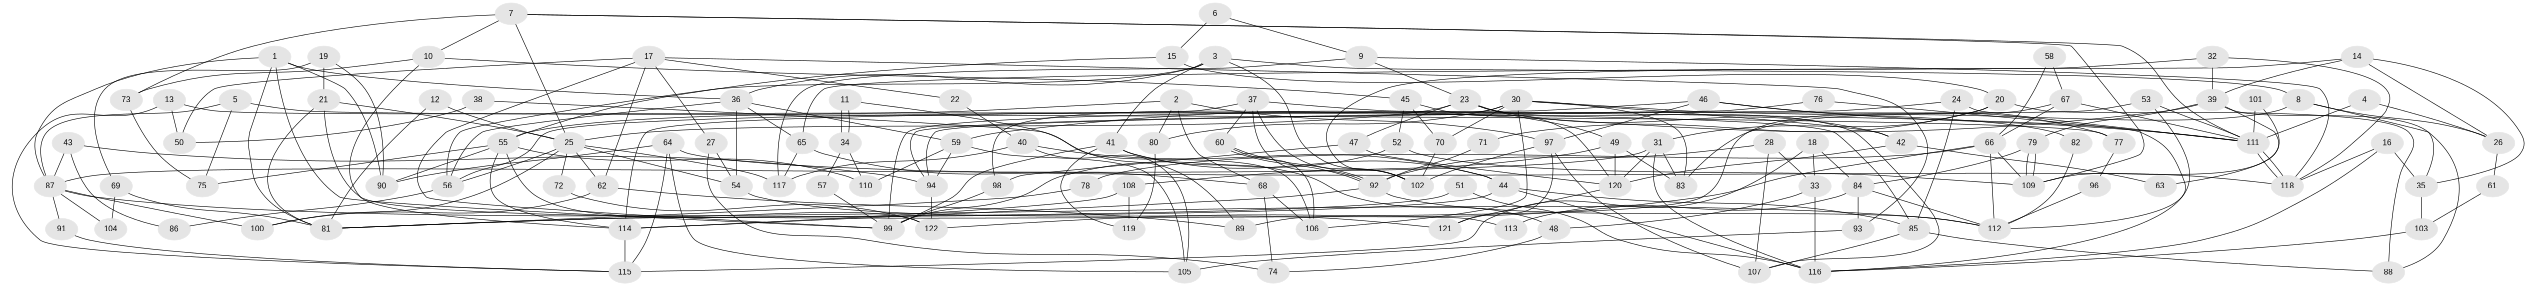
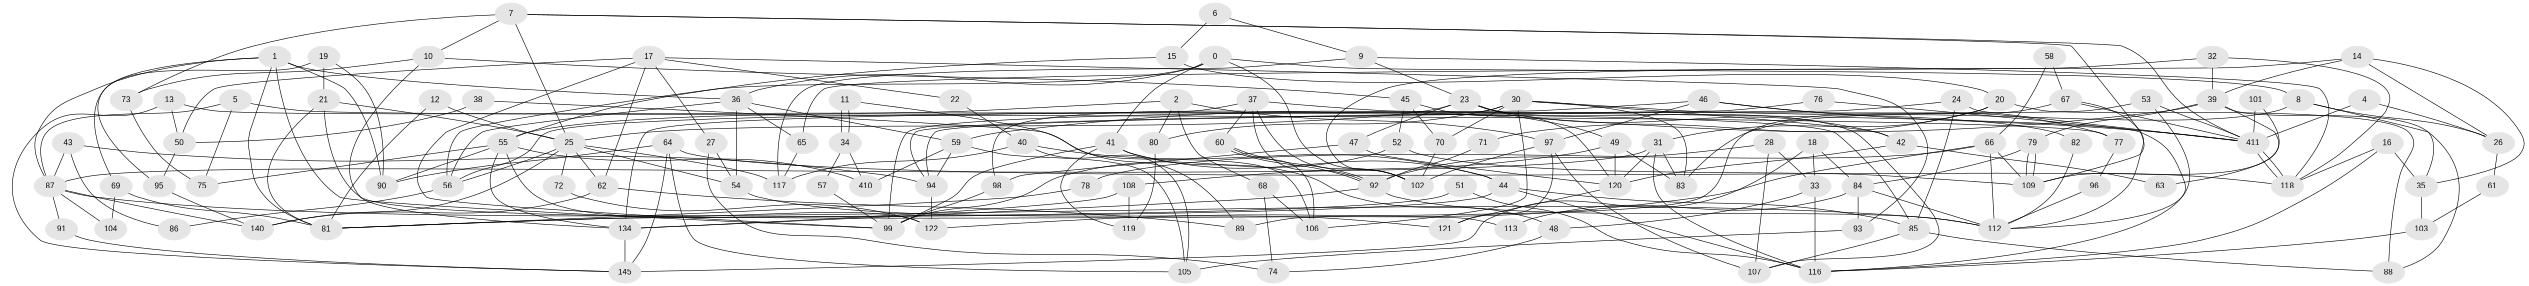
(1215, 57) -> (1215, 57)
(2028, 121) -> (2127, 187)
(2253, 143) -> (2253, 143)
(1030, 173) -> none
none -> (159, 186)
(866, 186) -> (866, 186)
(257, 229) -> (257, 229)
(625, 229) -> (625, 229)
(625, 272) -> (625, 272)
